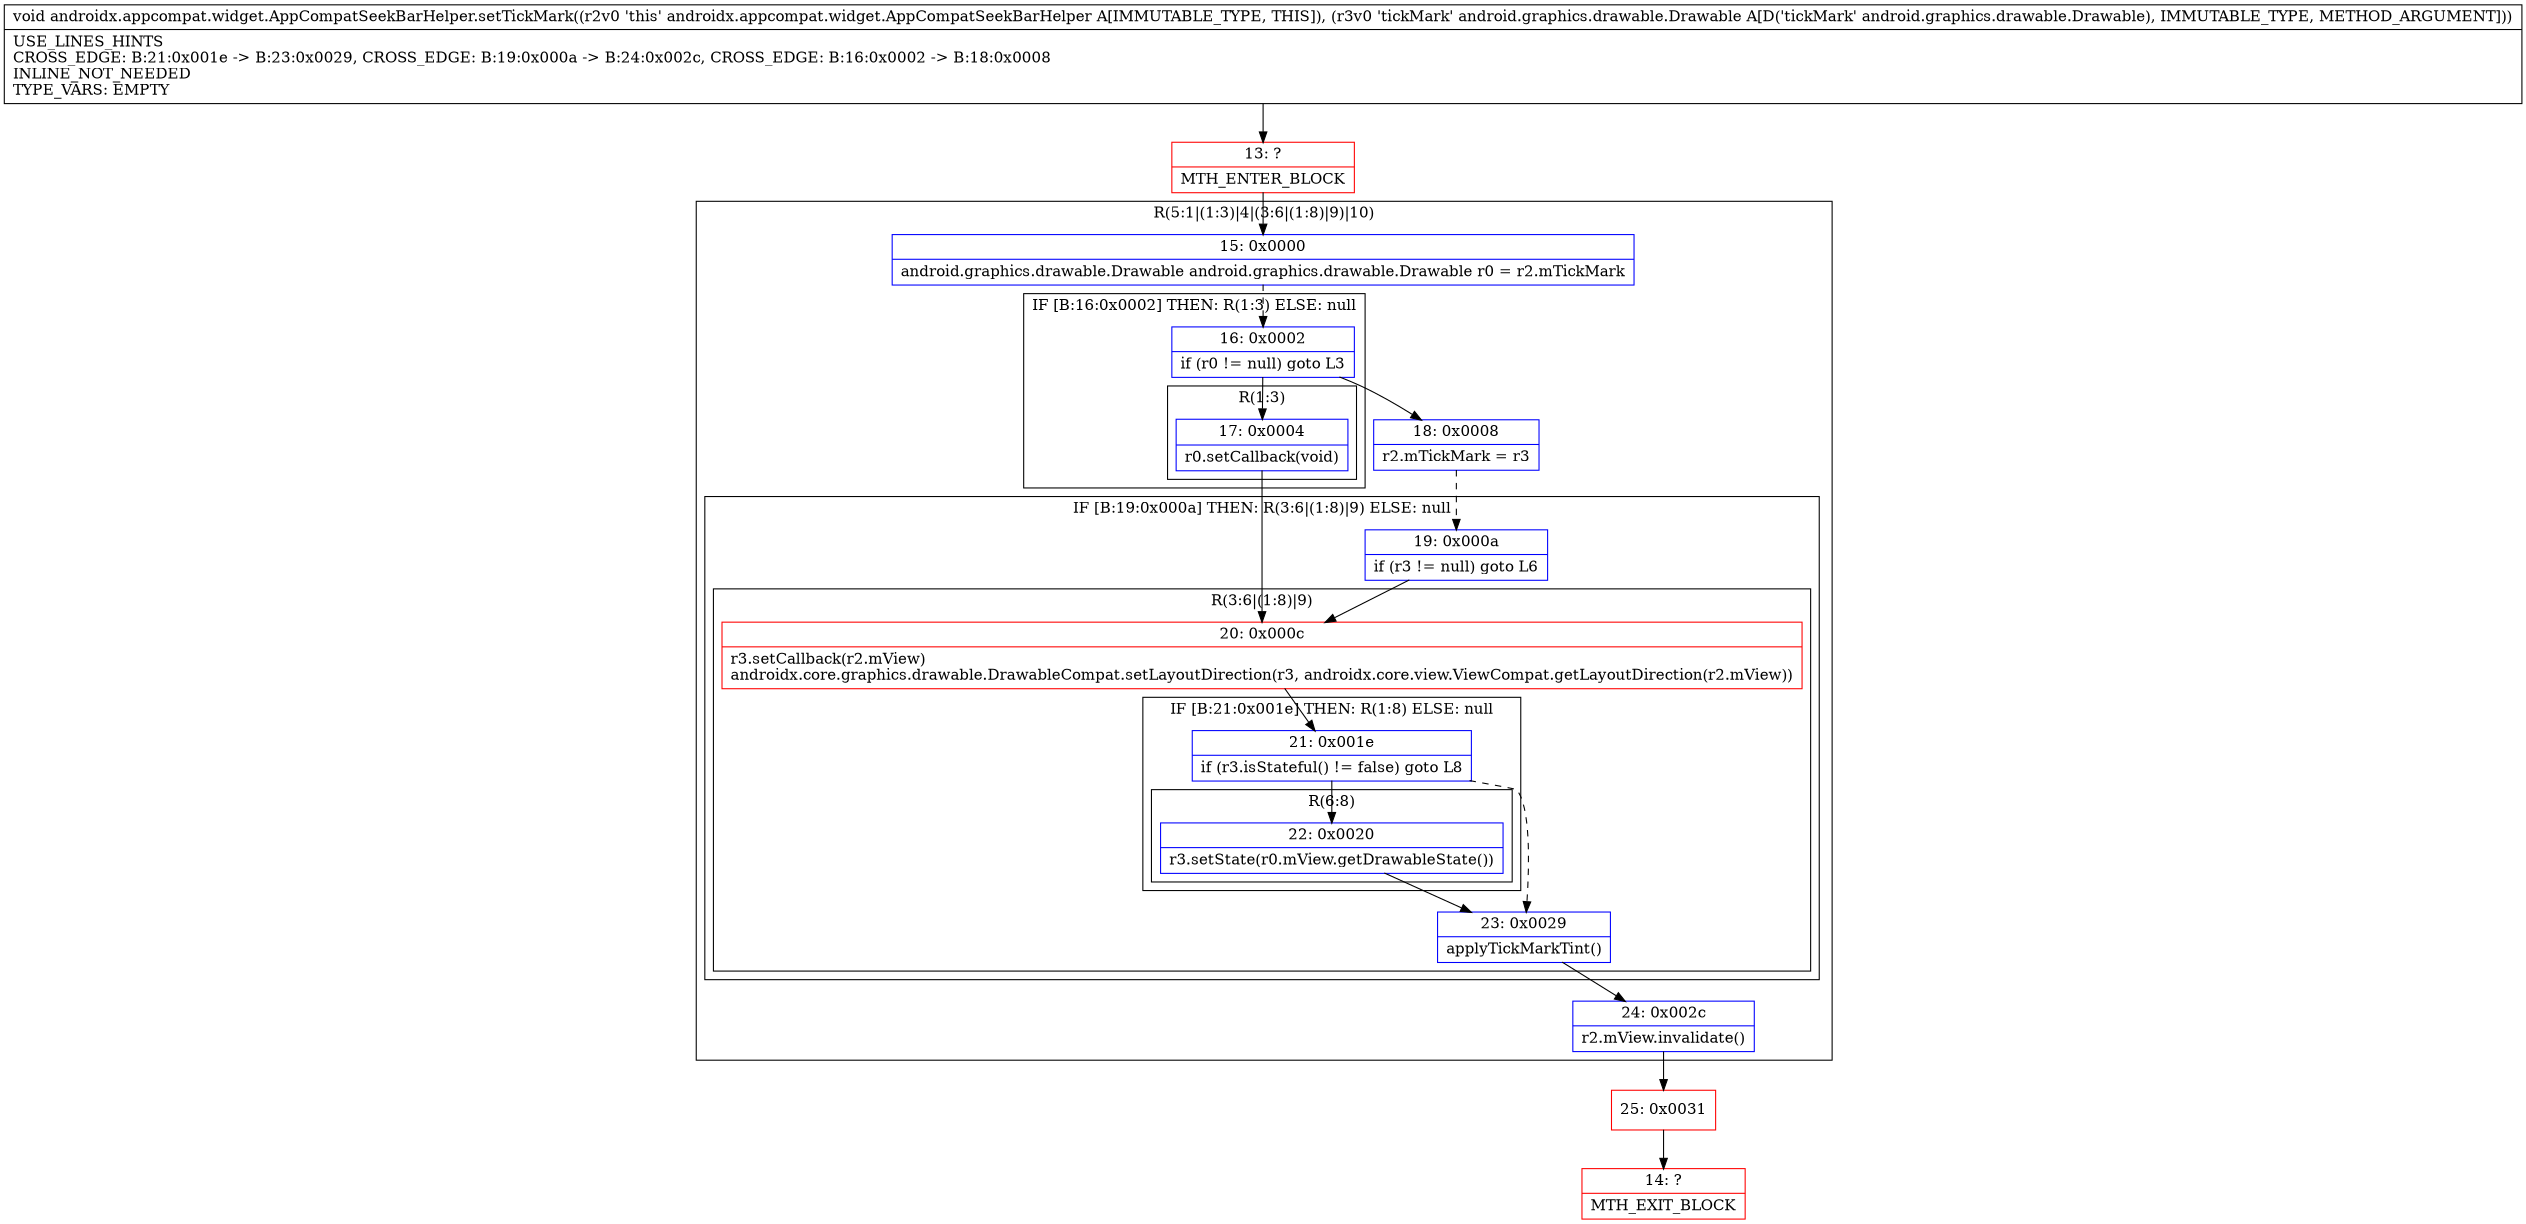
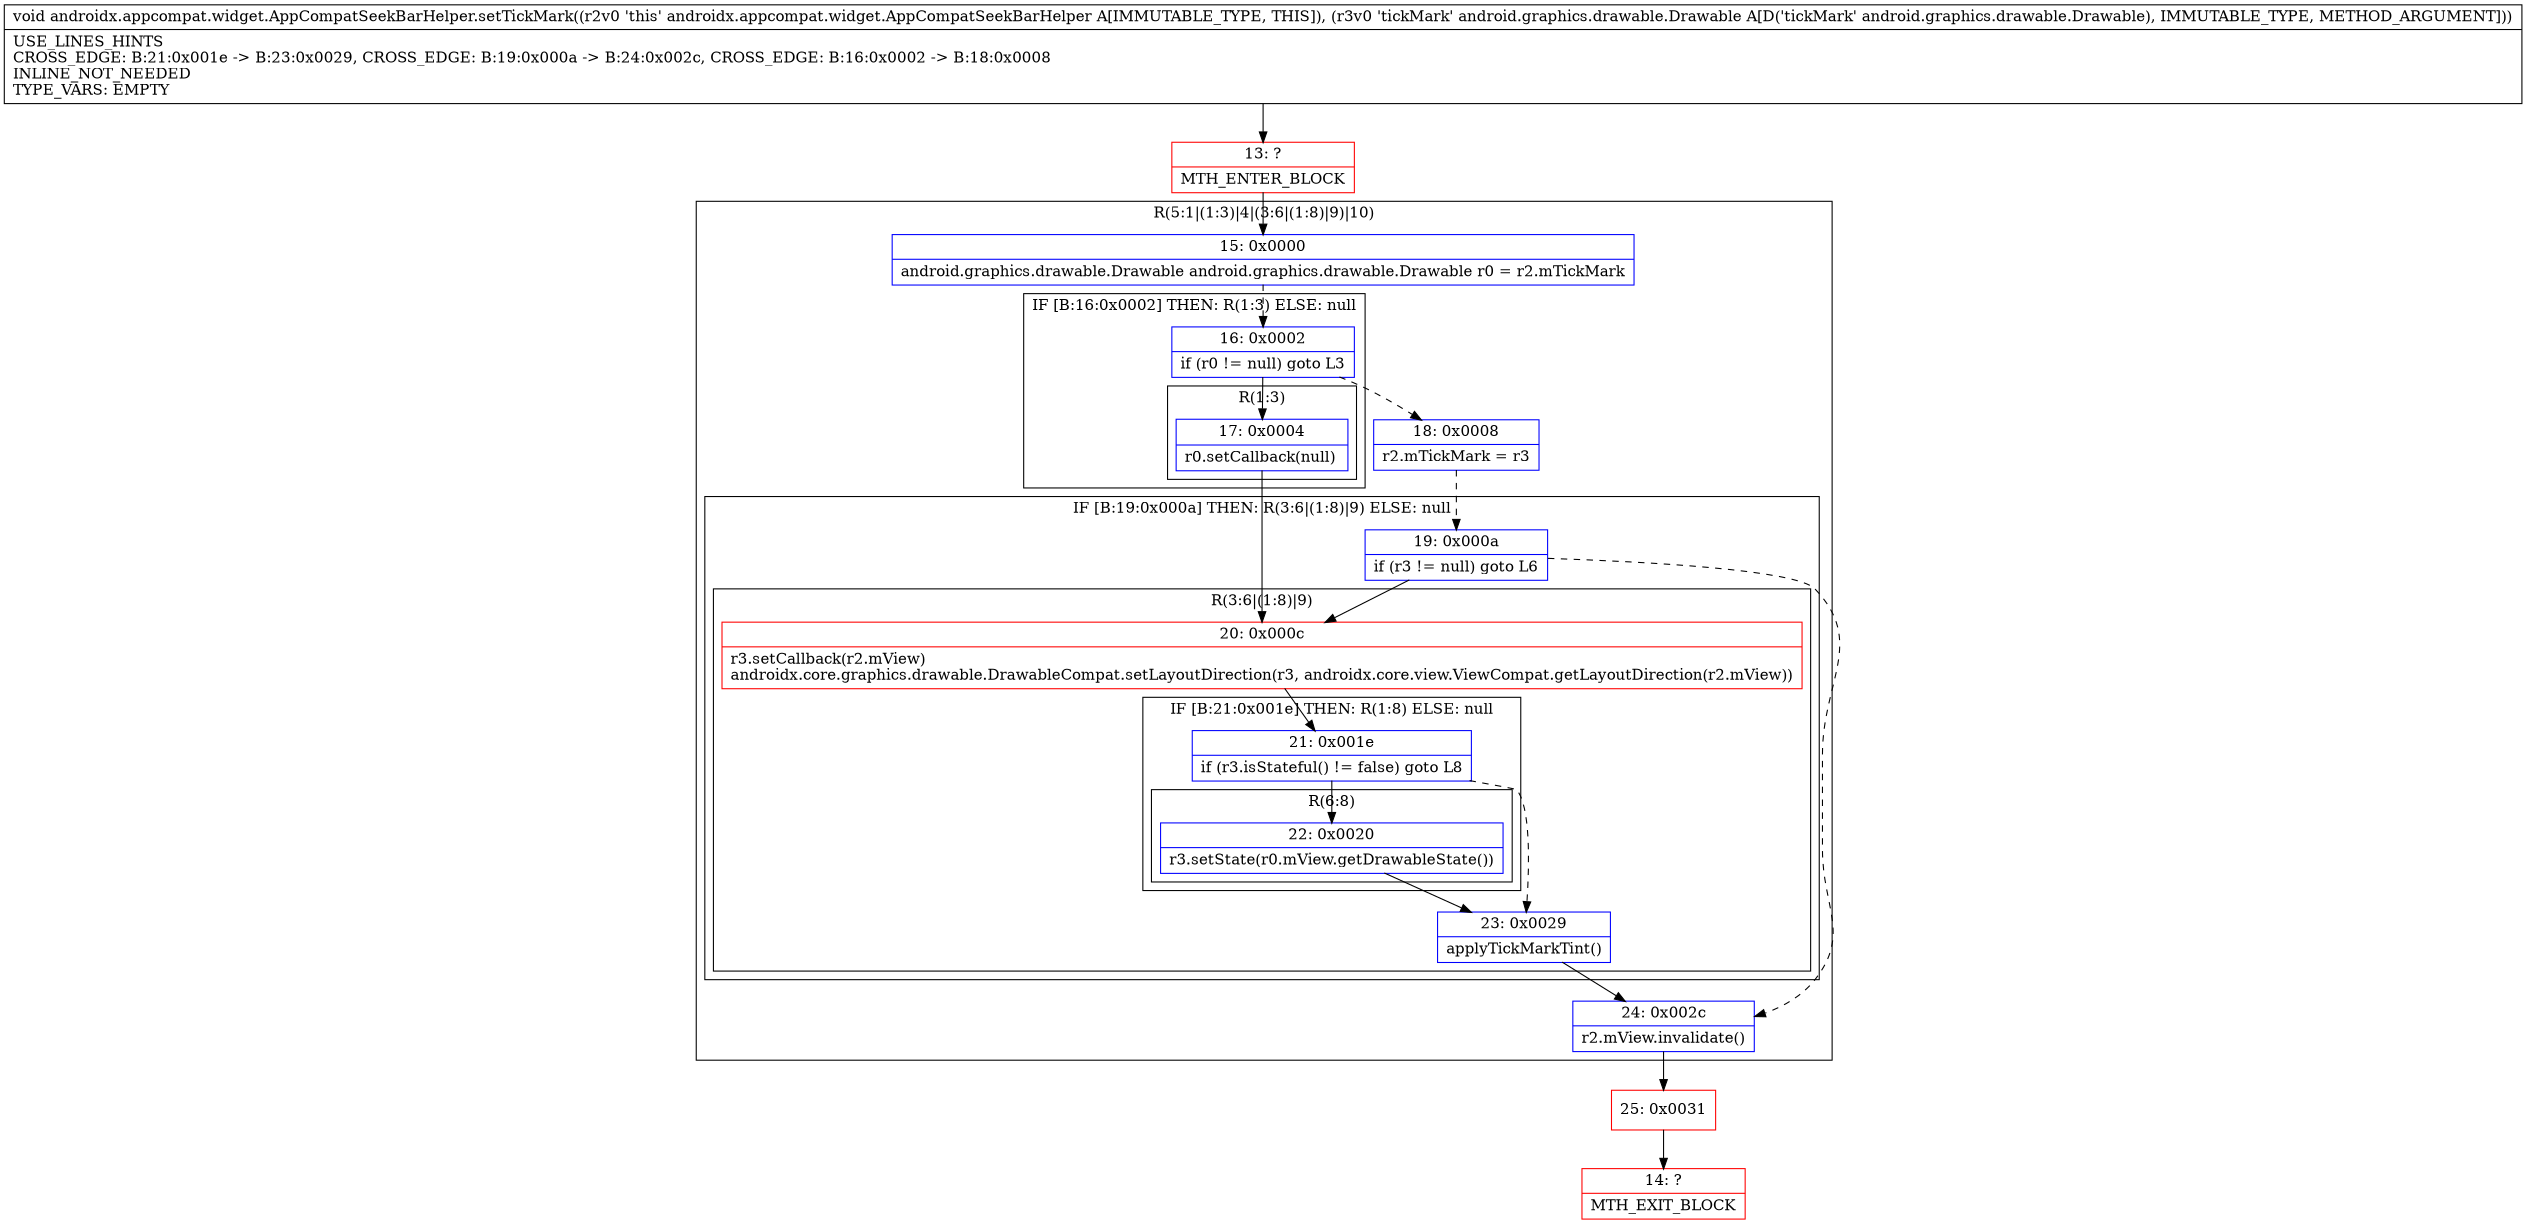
(1377, 394) -> (1377, 394)
(1262, 457) -> (1260, 457)
none -> (1839, 643)
